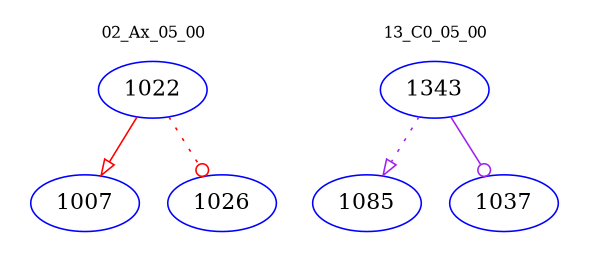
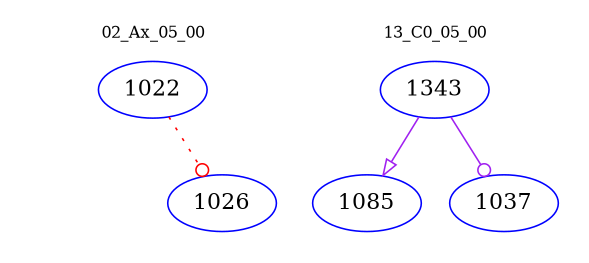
(405, 139) -> (405, 139)
(85, 203) -> none
